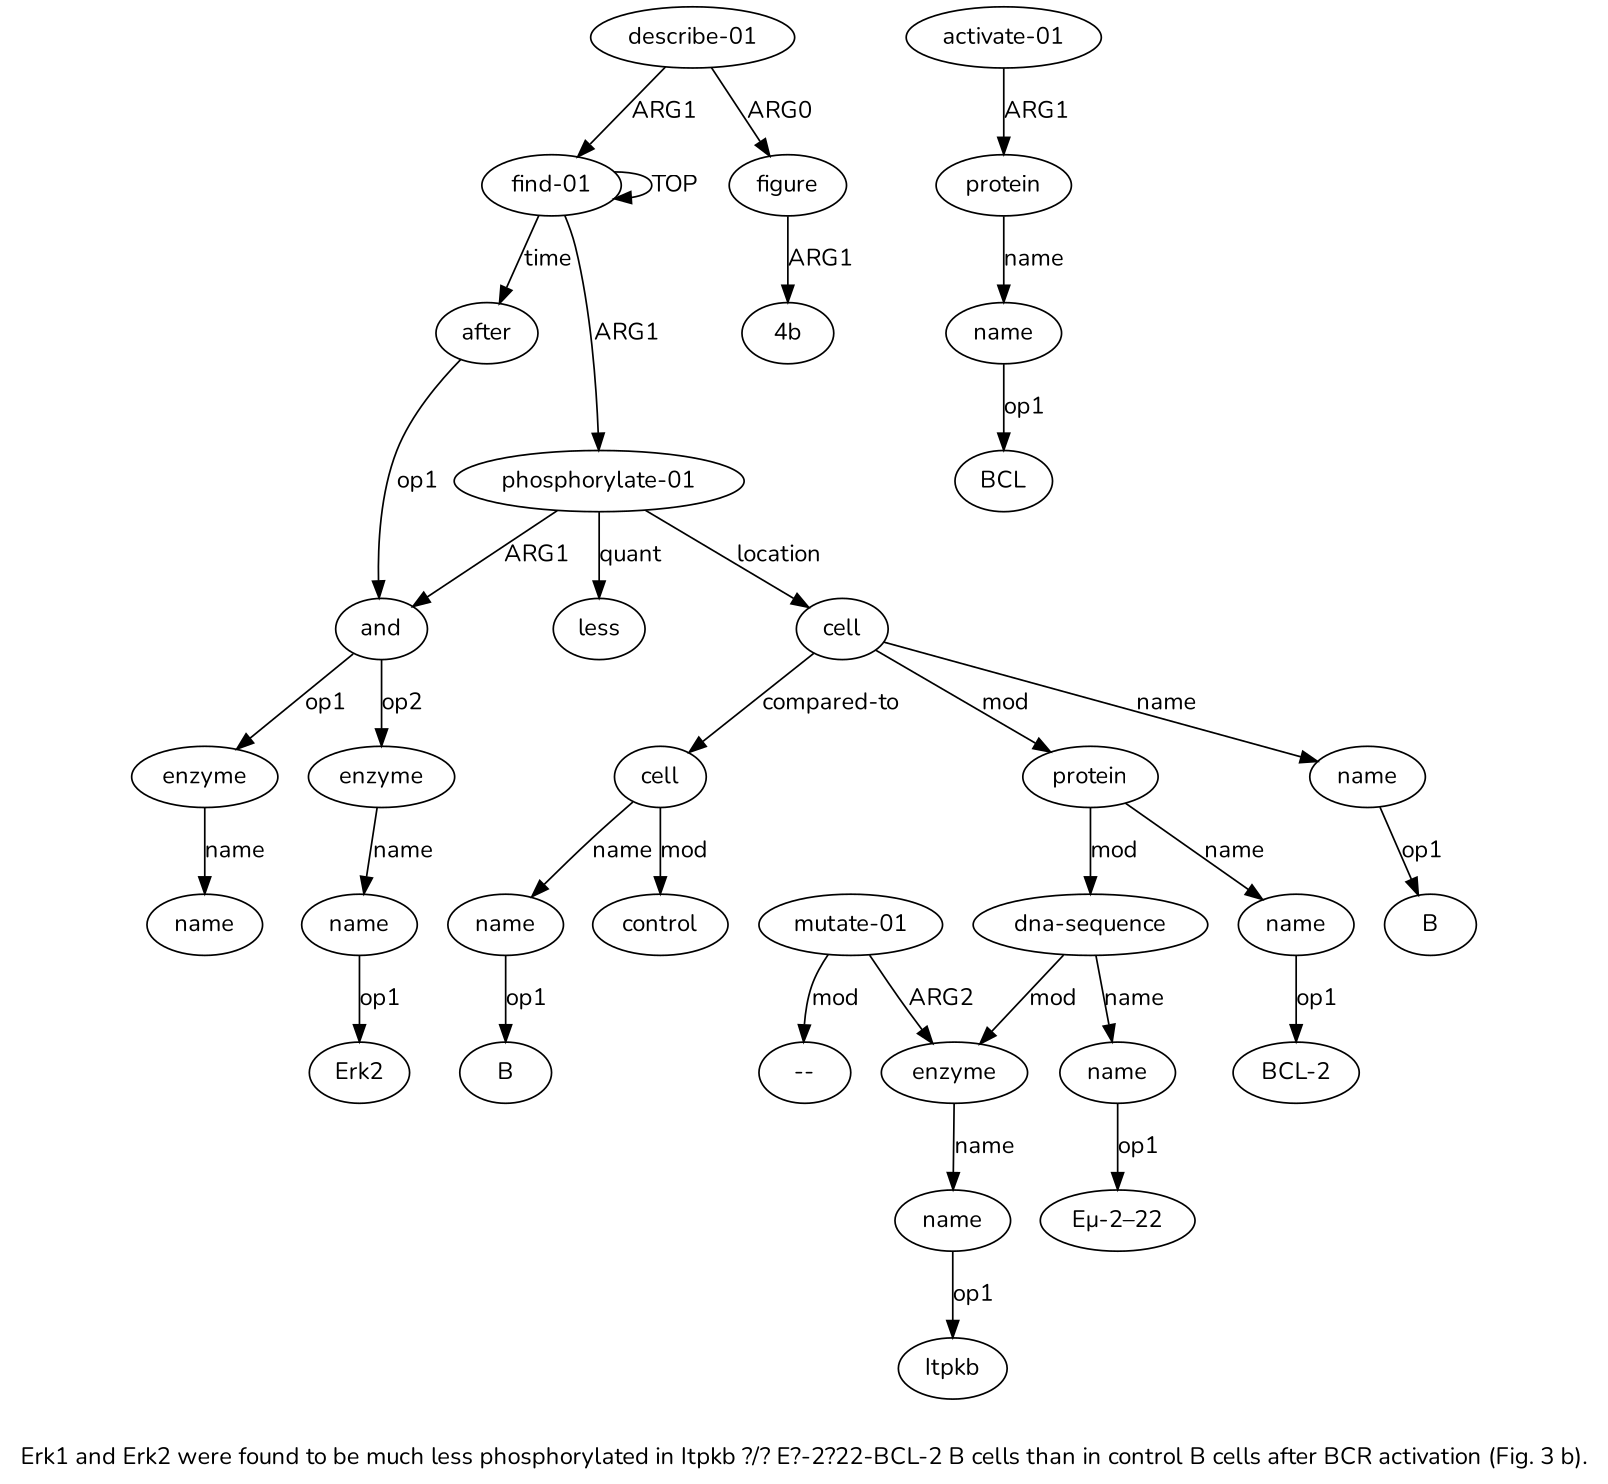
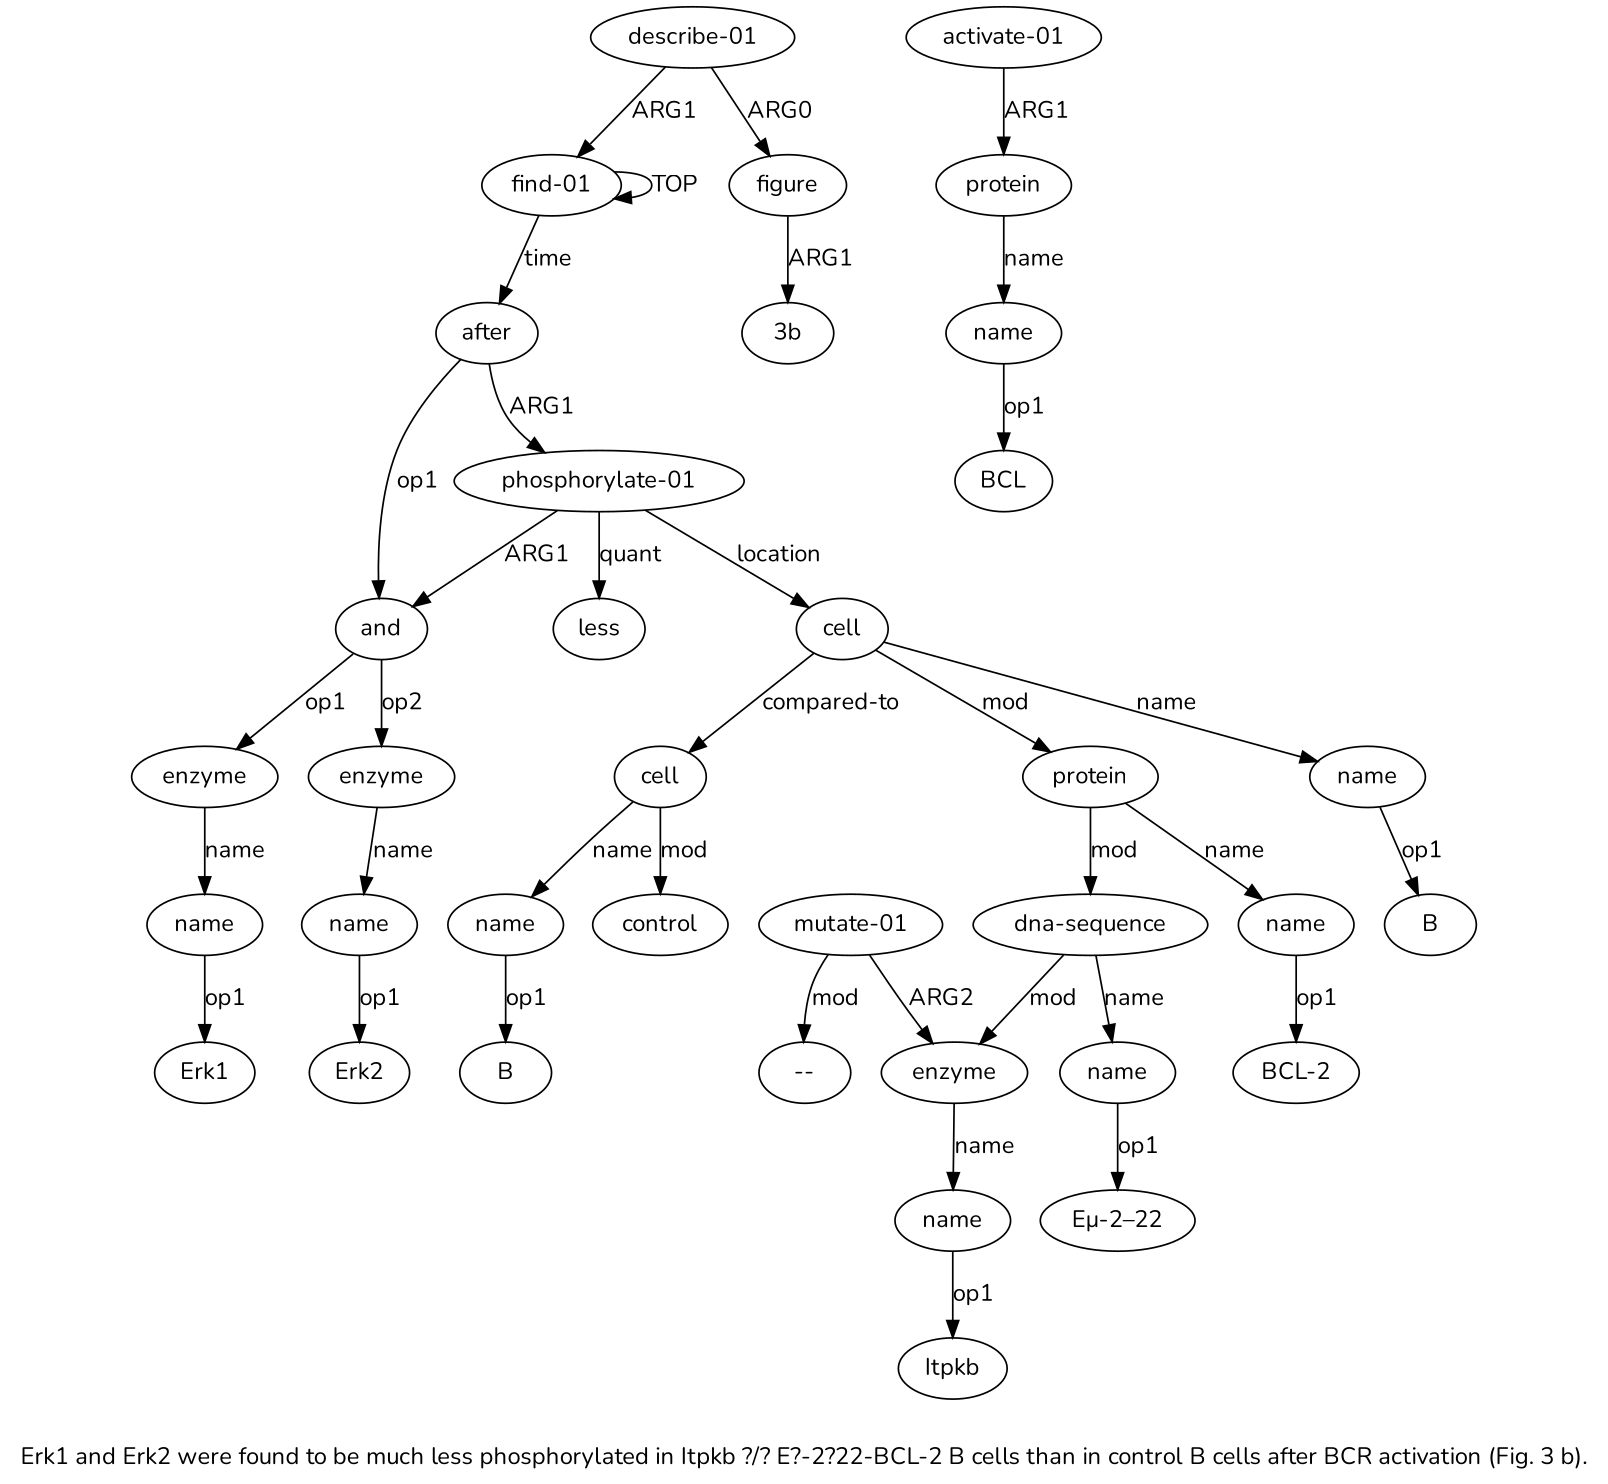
(589, 323) -> (502, 407)
(788, 333) -> (788, 333)
none -> (205, 1073)
